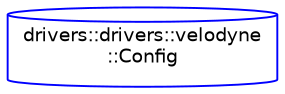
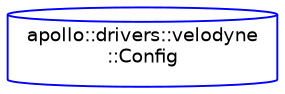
(142, 47) -> (142, 47)
